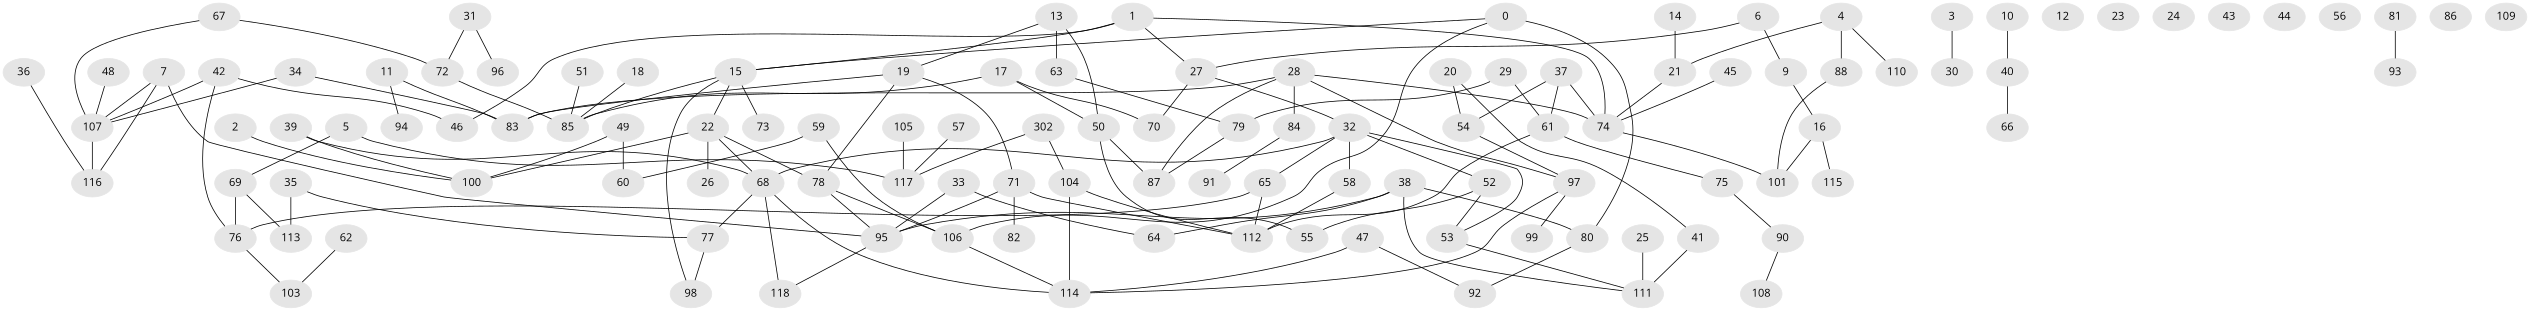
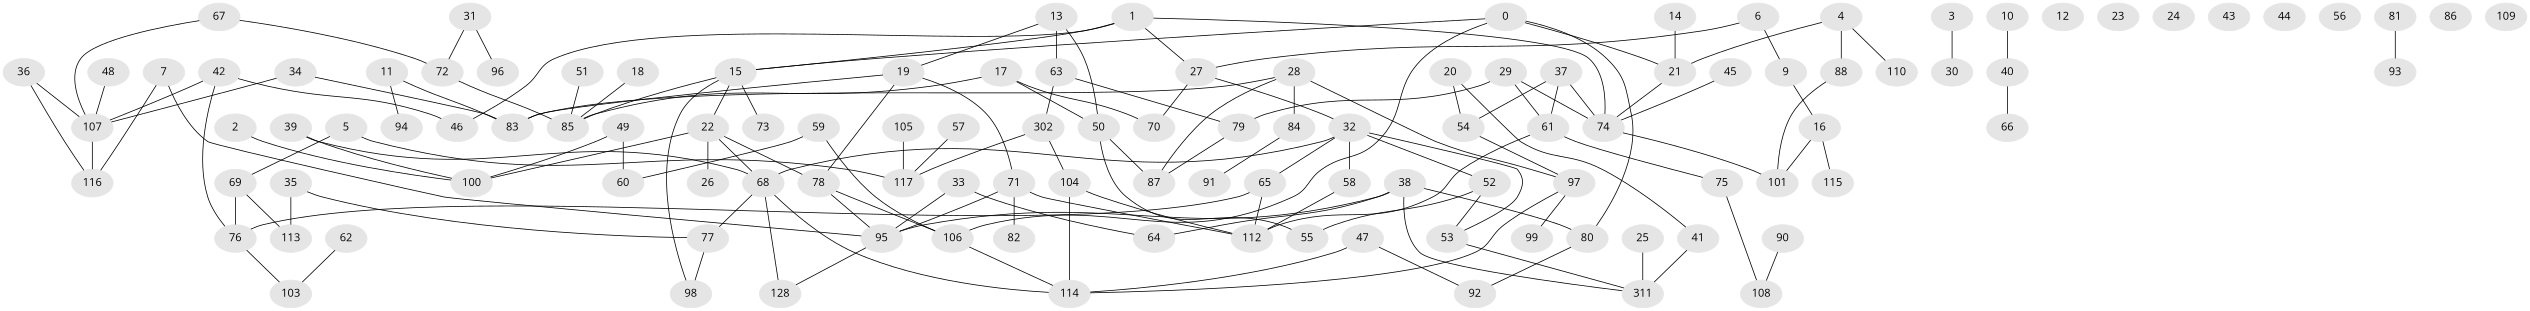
none -> (1609, 47)
(1438, 90) -> (1550, 97)
(128, 100) -> (58, 100)
none -> (1049, 105)
(1752, 211) -> (1742, 238)
(780, 294) -> (780, 294)
(1643, 294) -> (1643, 294)
